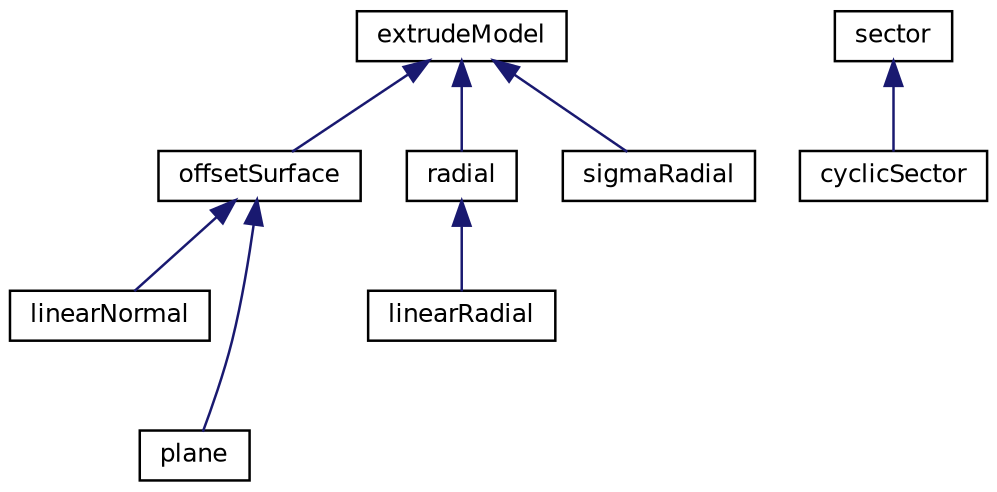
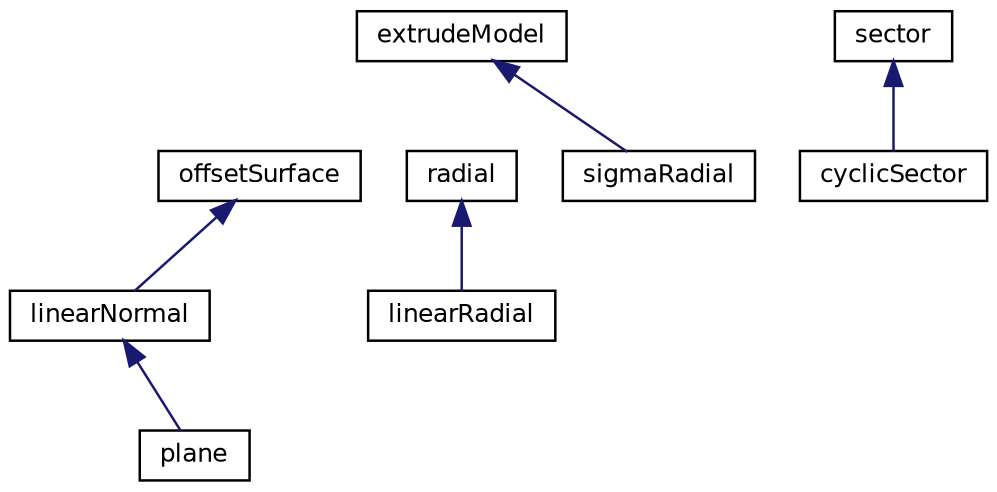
(350, 113) -> none
(462, 119) -> none
(235, 330) -> (159, 396)
